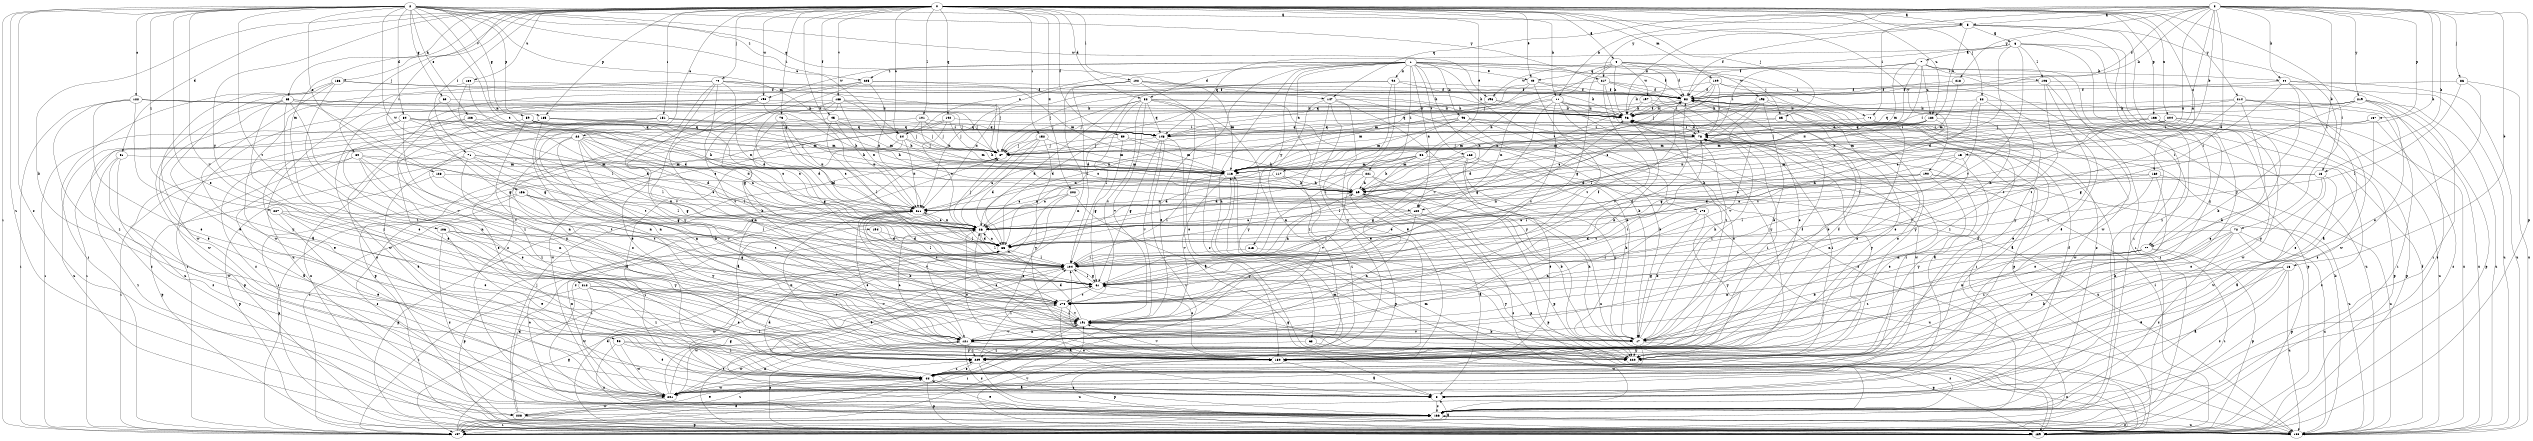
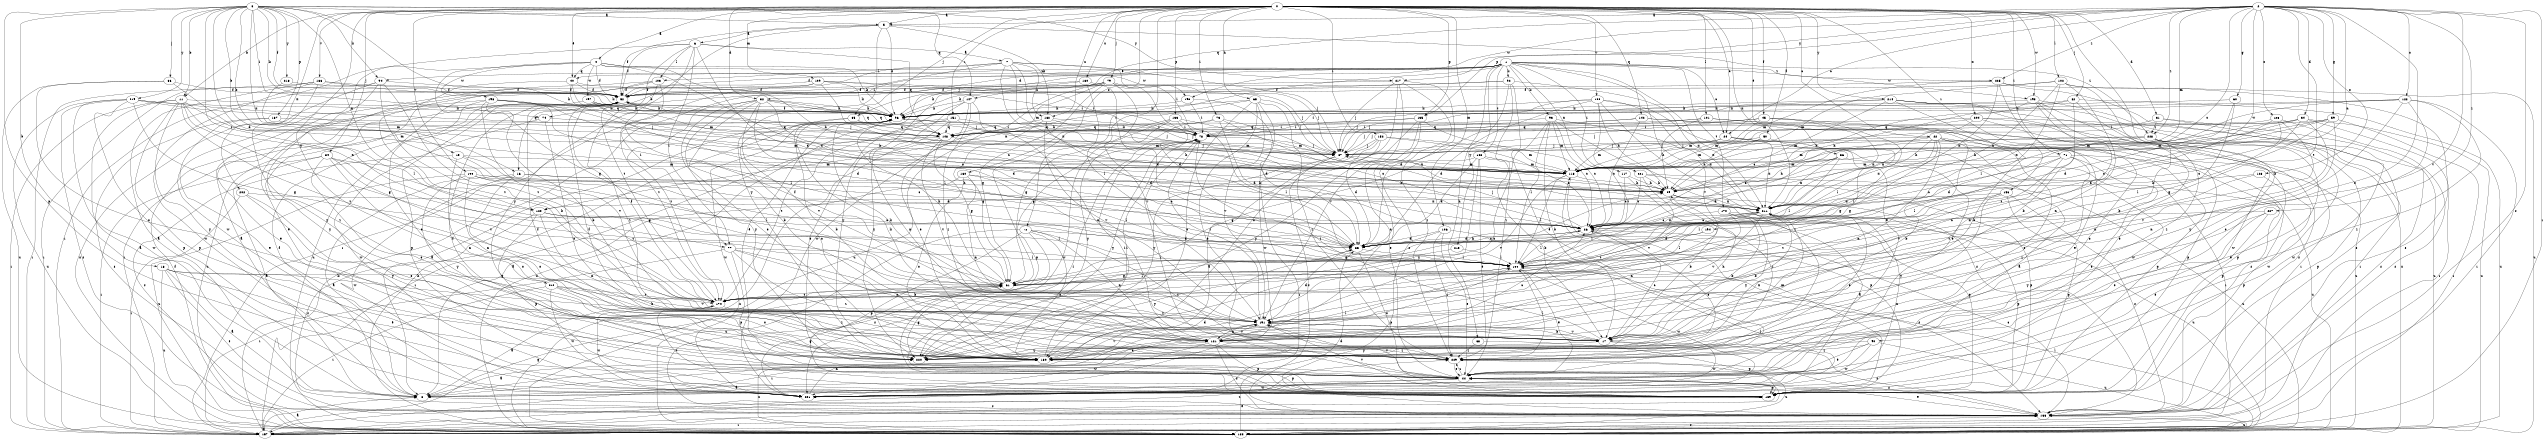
(596, 406) -> (1795, 389)
